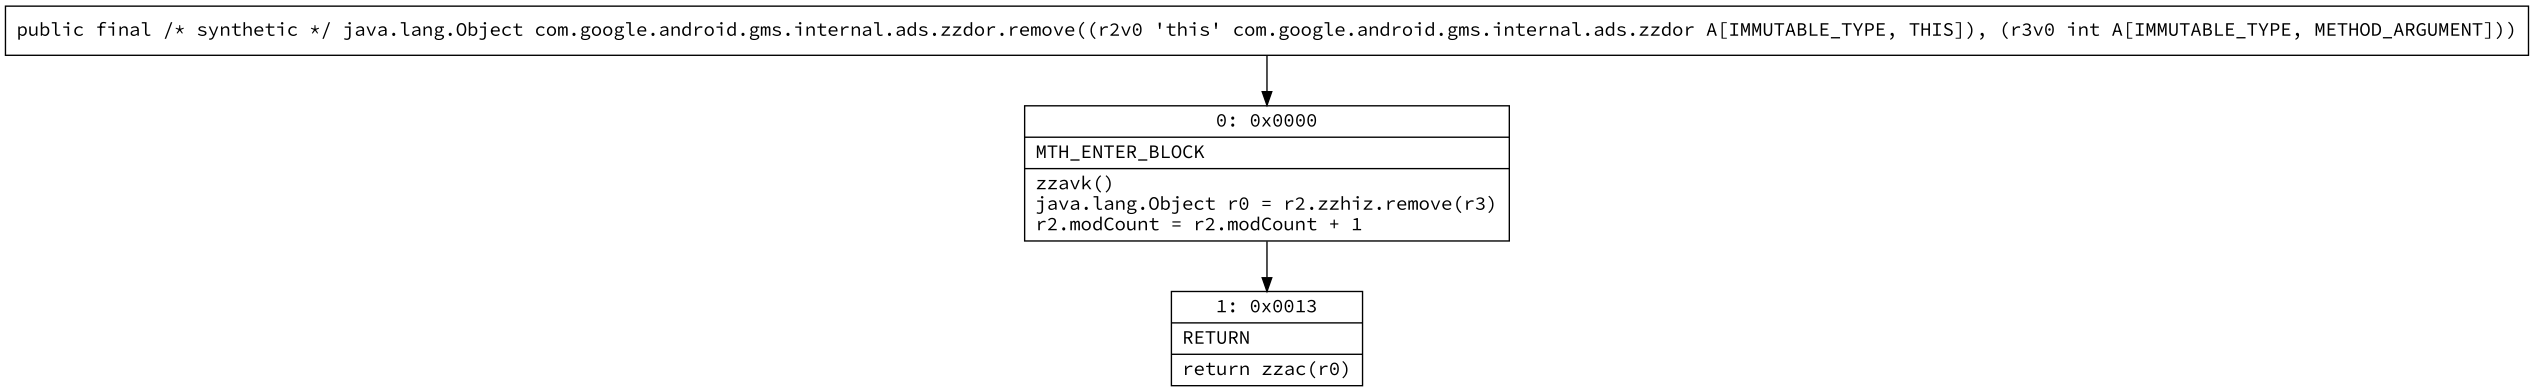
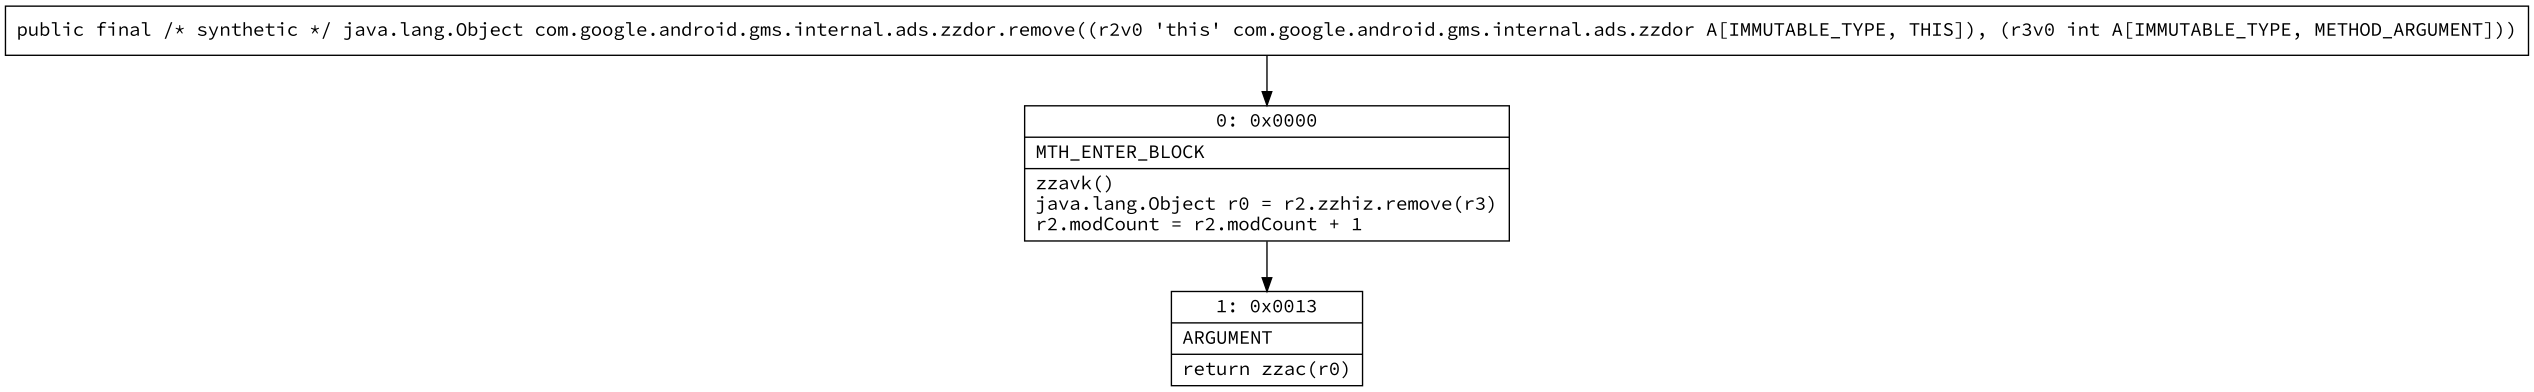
(1216, 338) -> (1228, 338)
